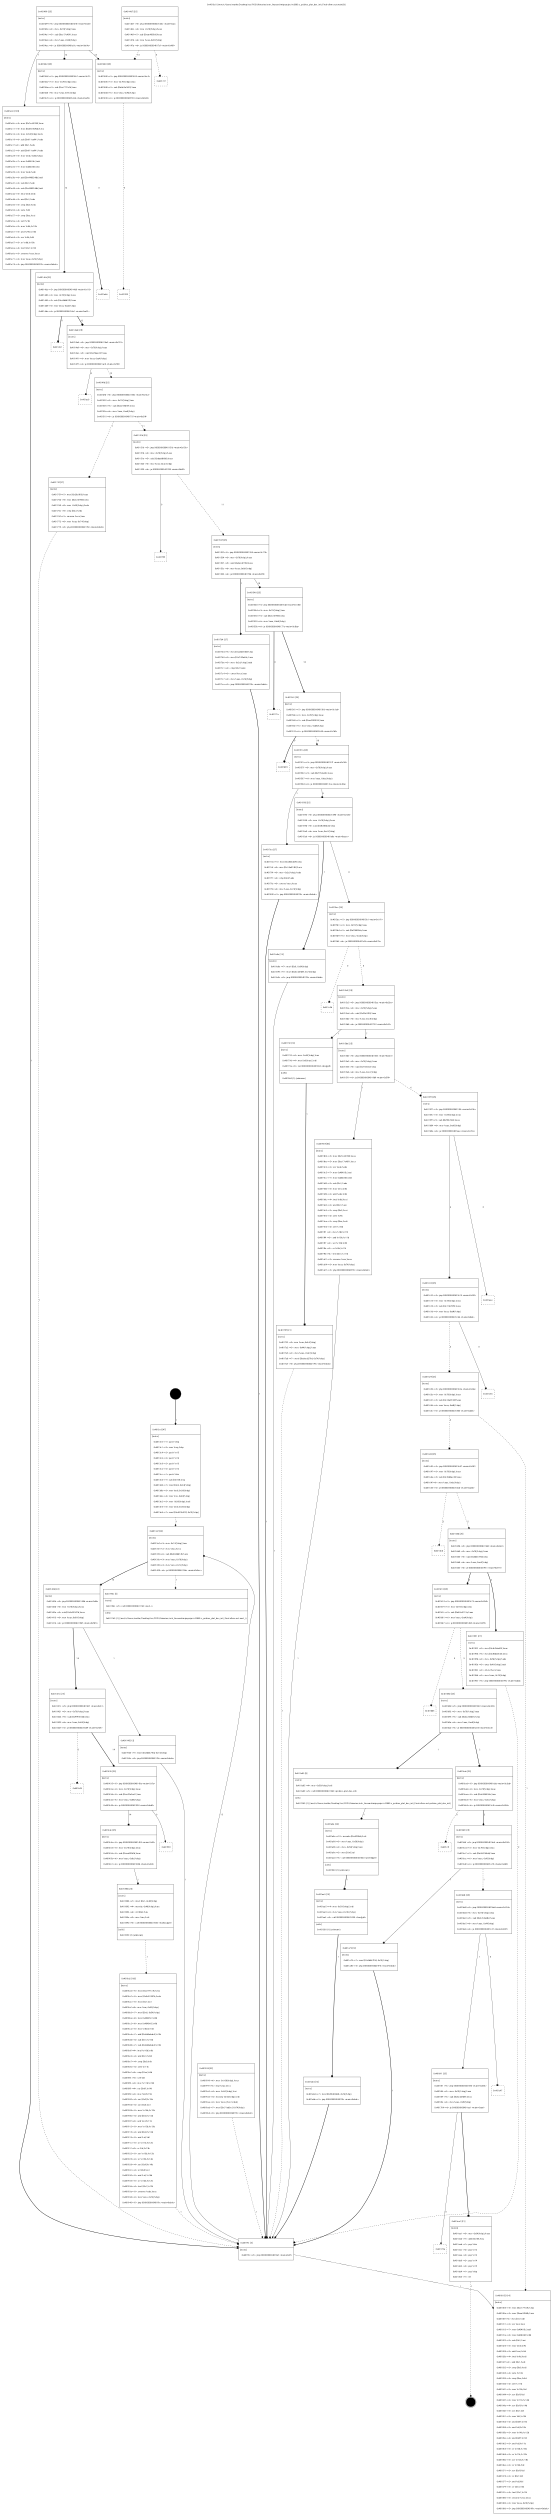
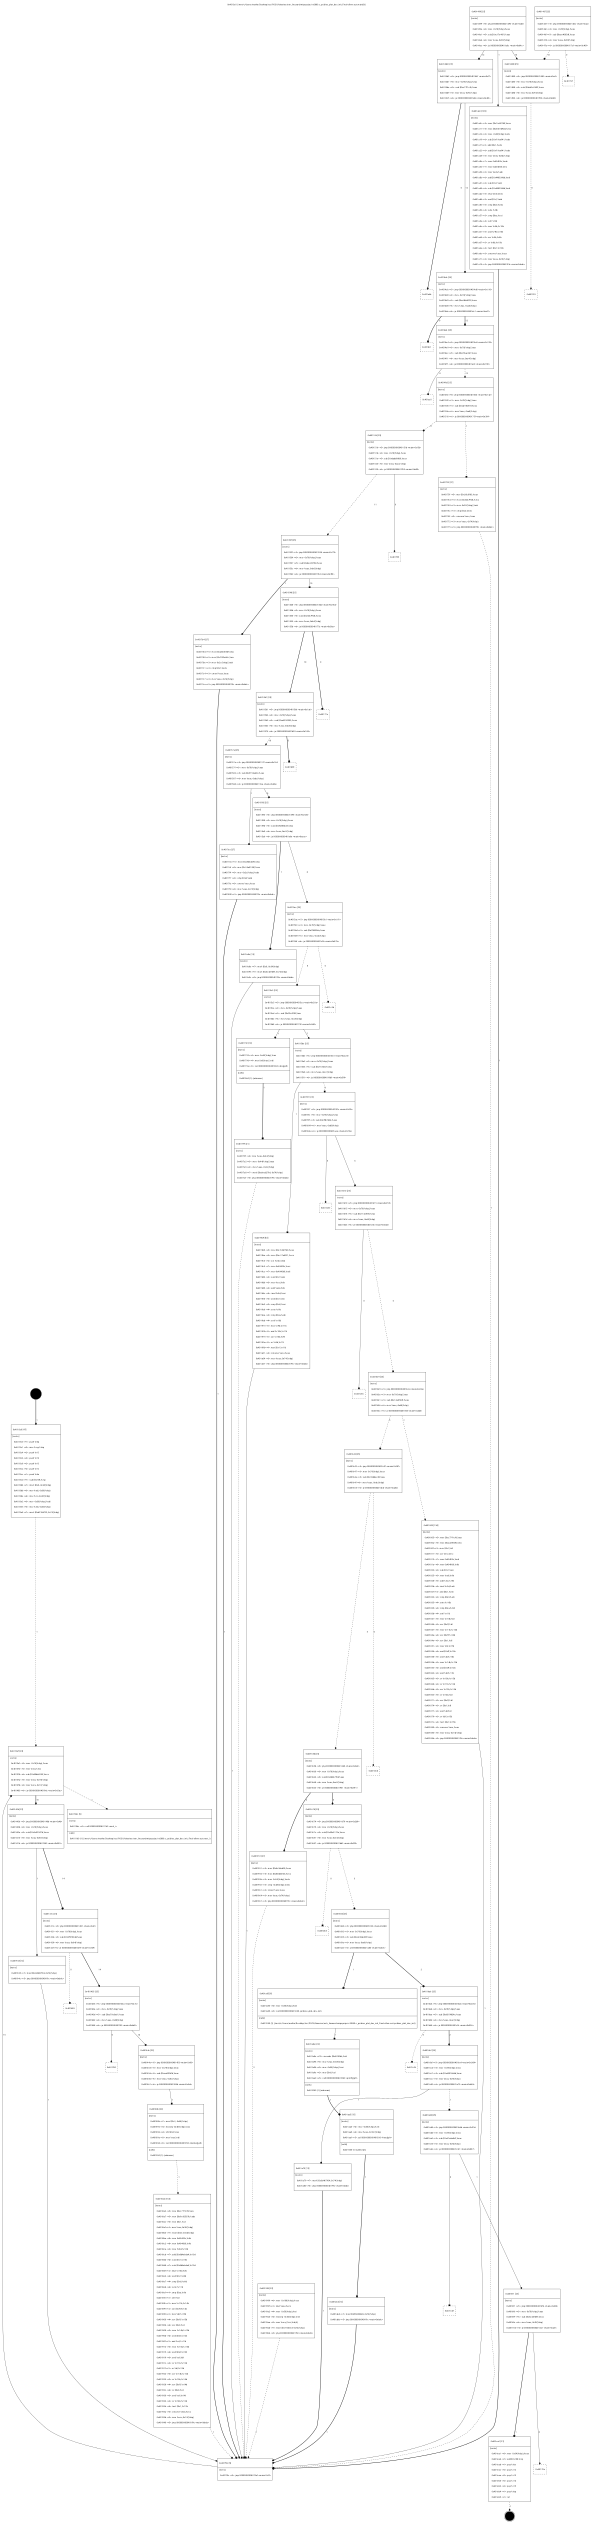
(396, 2275) -> (480, 2182)
